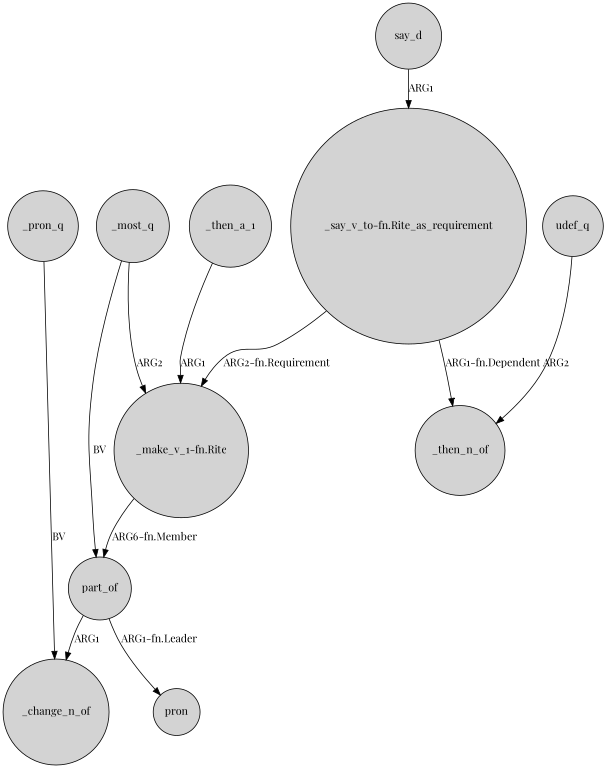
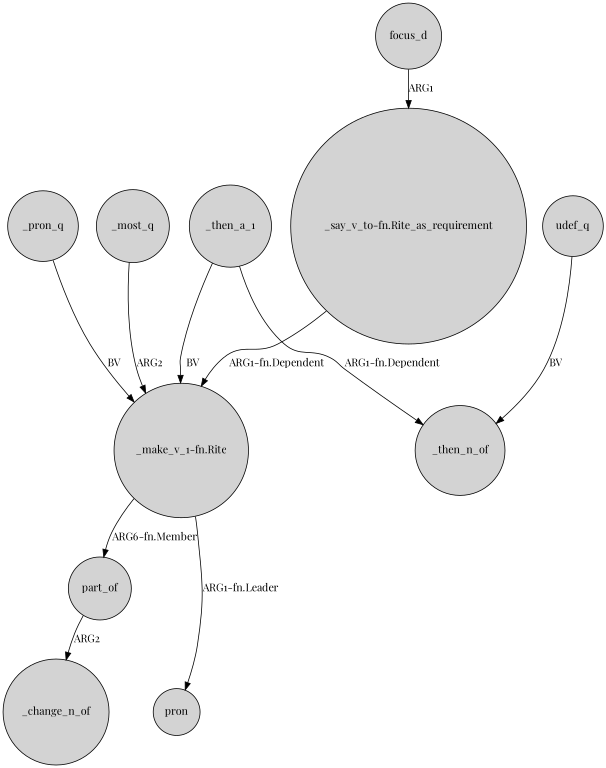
(409, 36) -> (409, 36)
(193, 364) -> (193, 364)
(277, 364) -> (277, 364)
(556, 364) -> (556, 364)
(446, 369) -> (314, 353)
(91, 404) -> none
(49, 456) -> (83, 333)
(87, 640) -> (87, 640)
(128, 656) -> (202, 600)
